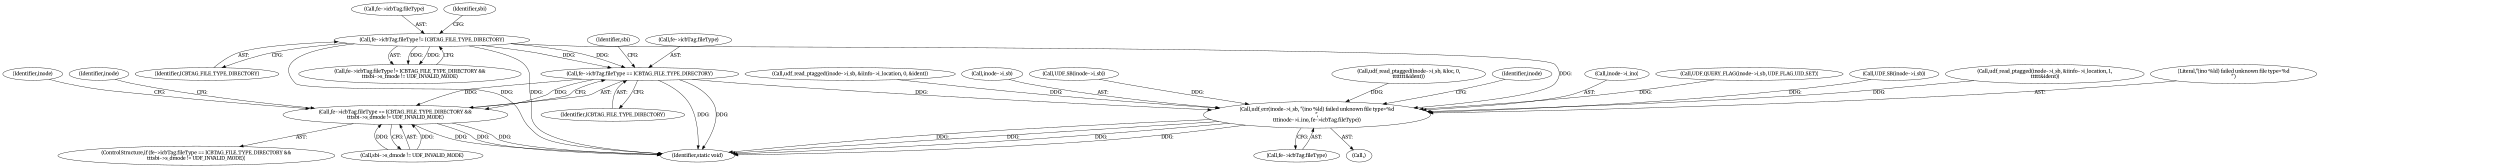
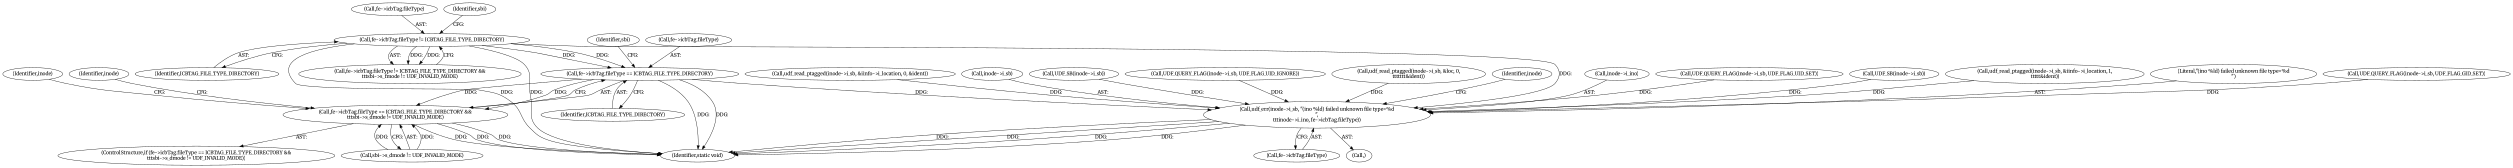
none -> (1225, 74)
none -> (2417, 74)
